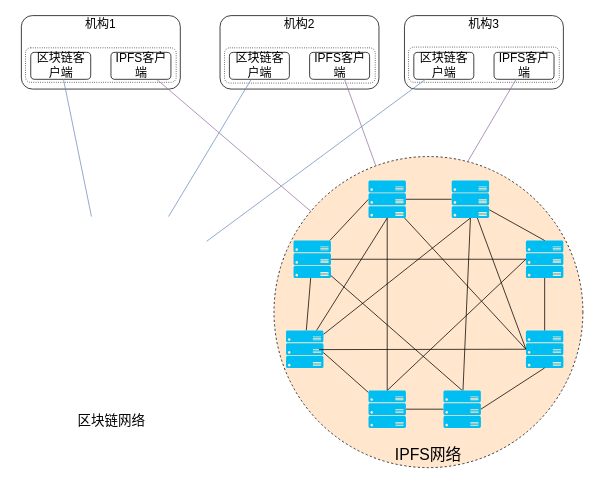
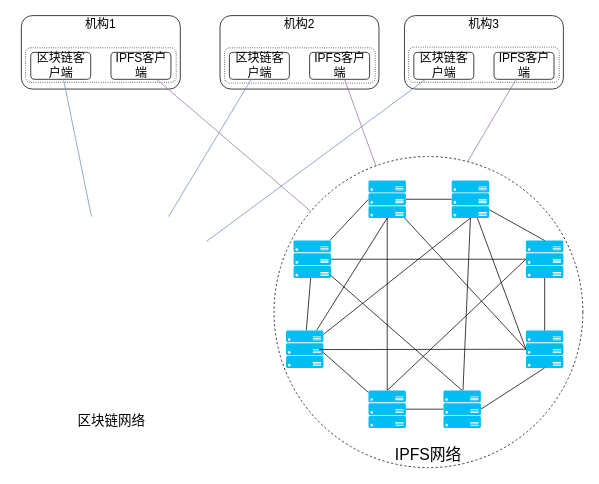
(429, 312) -> (429, 312)
